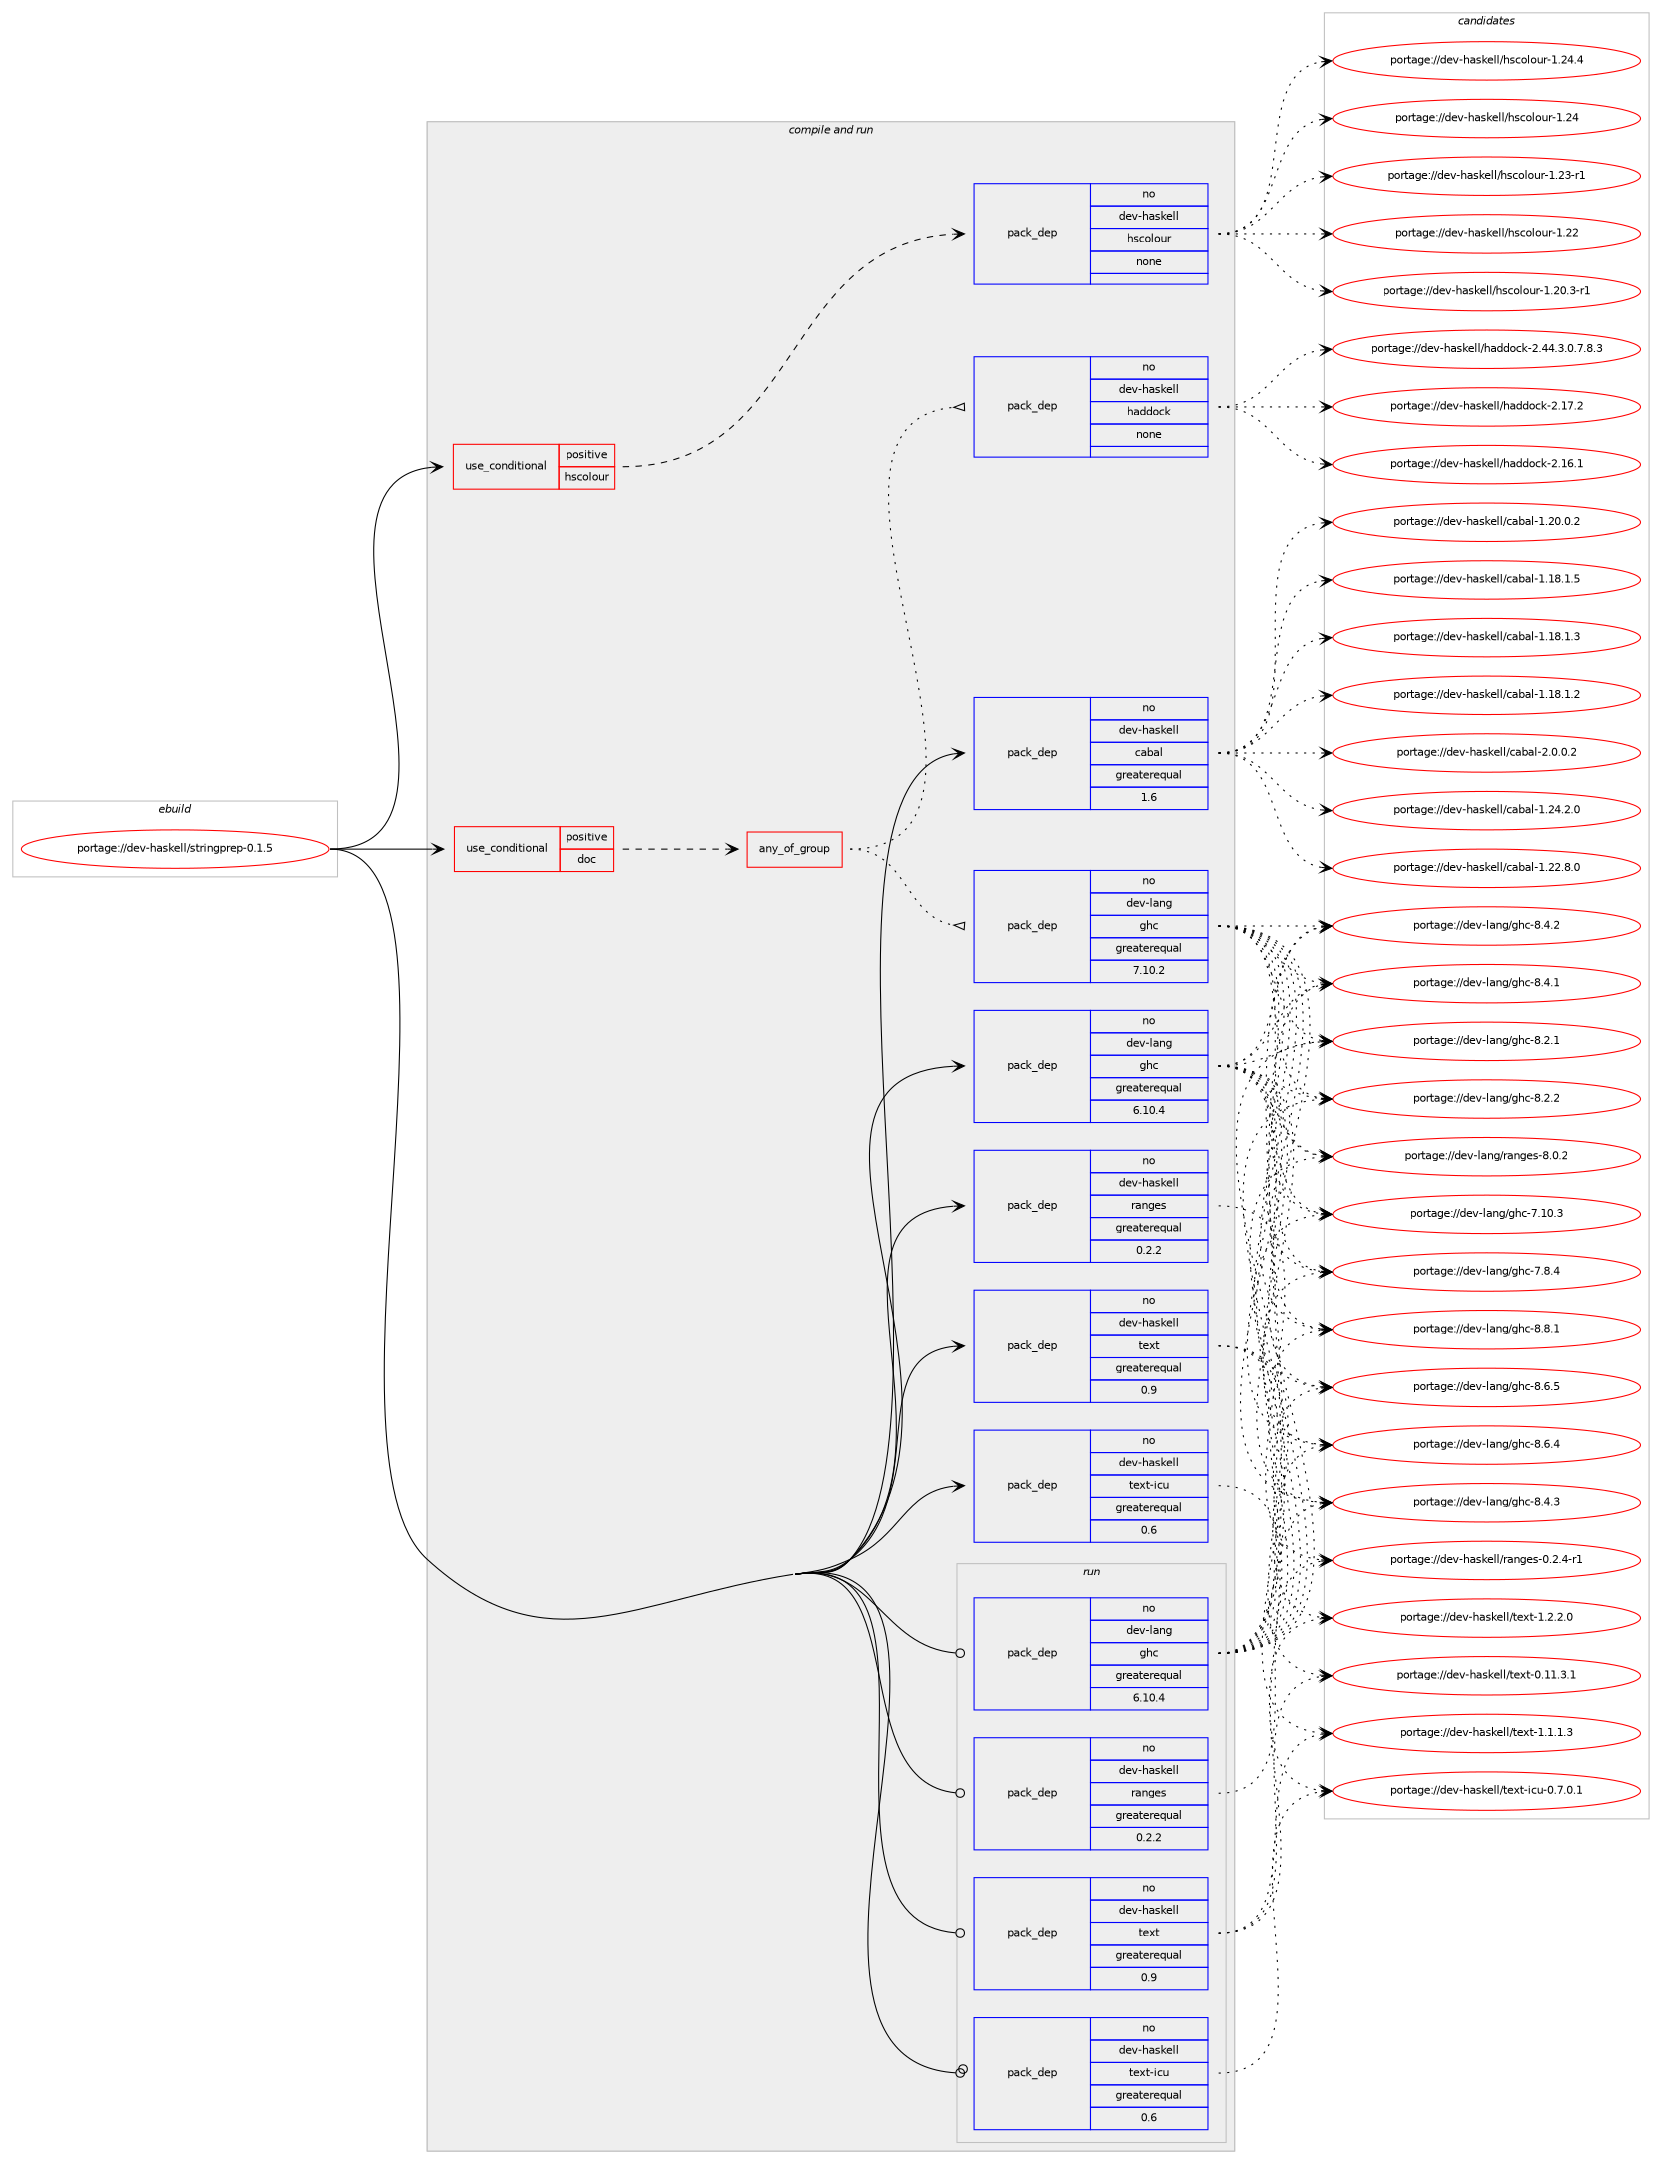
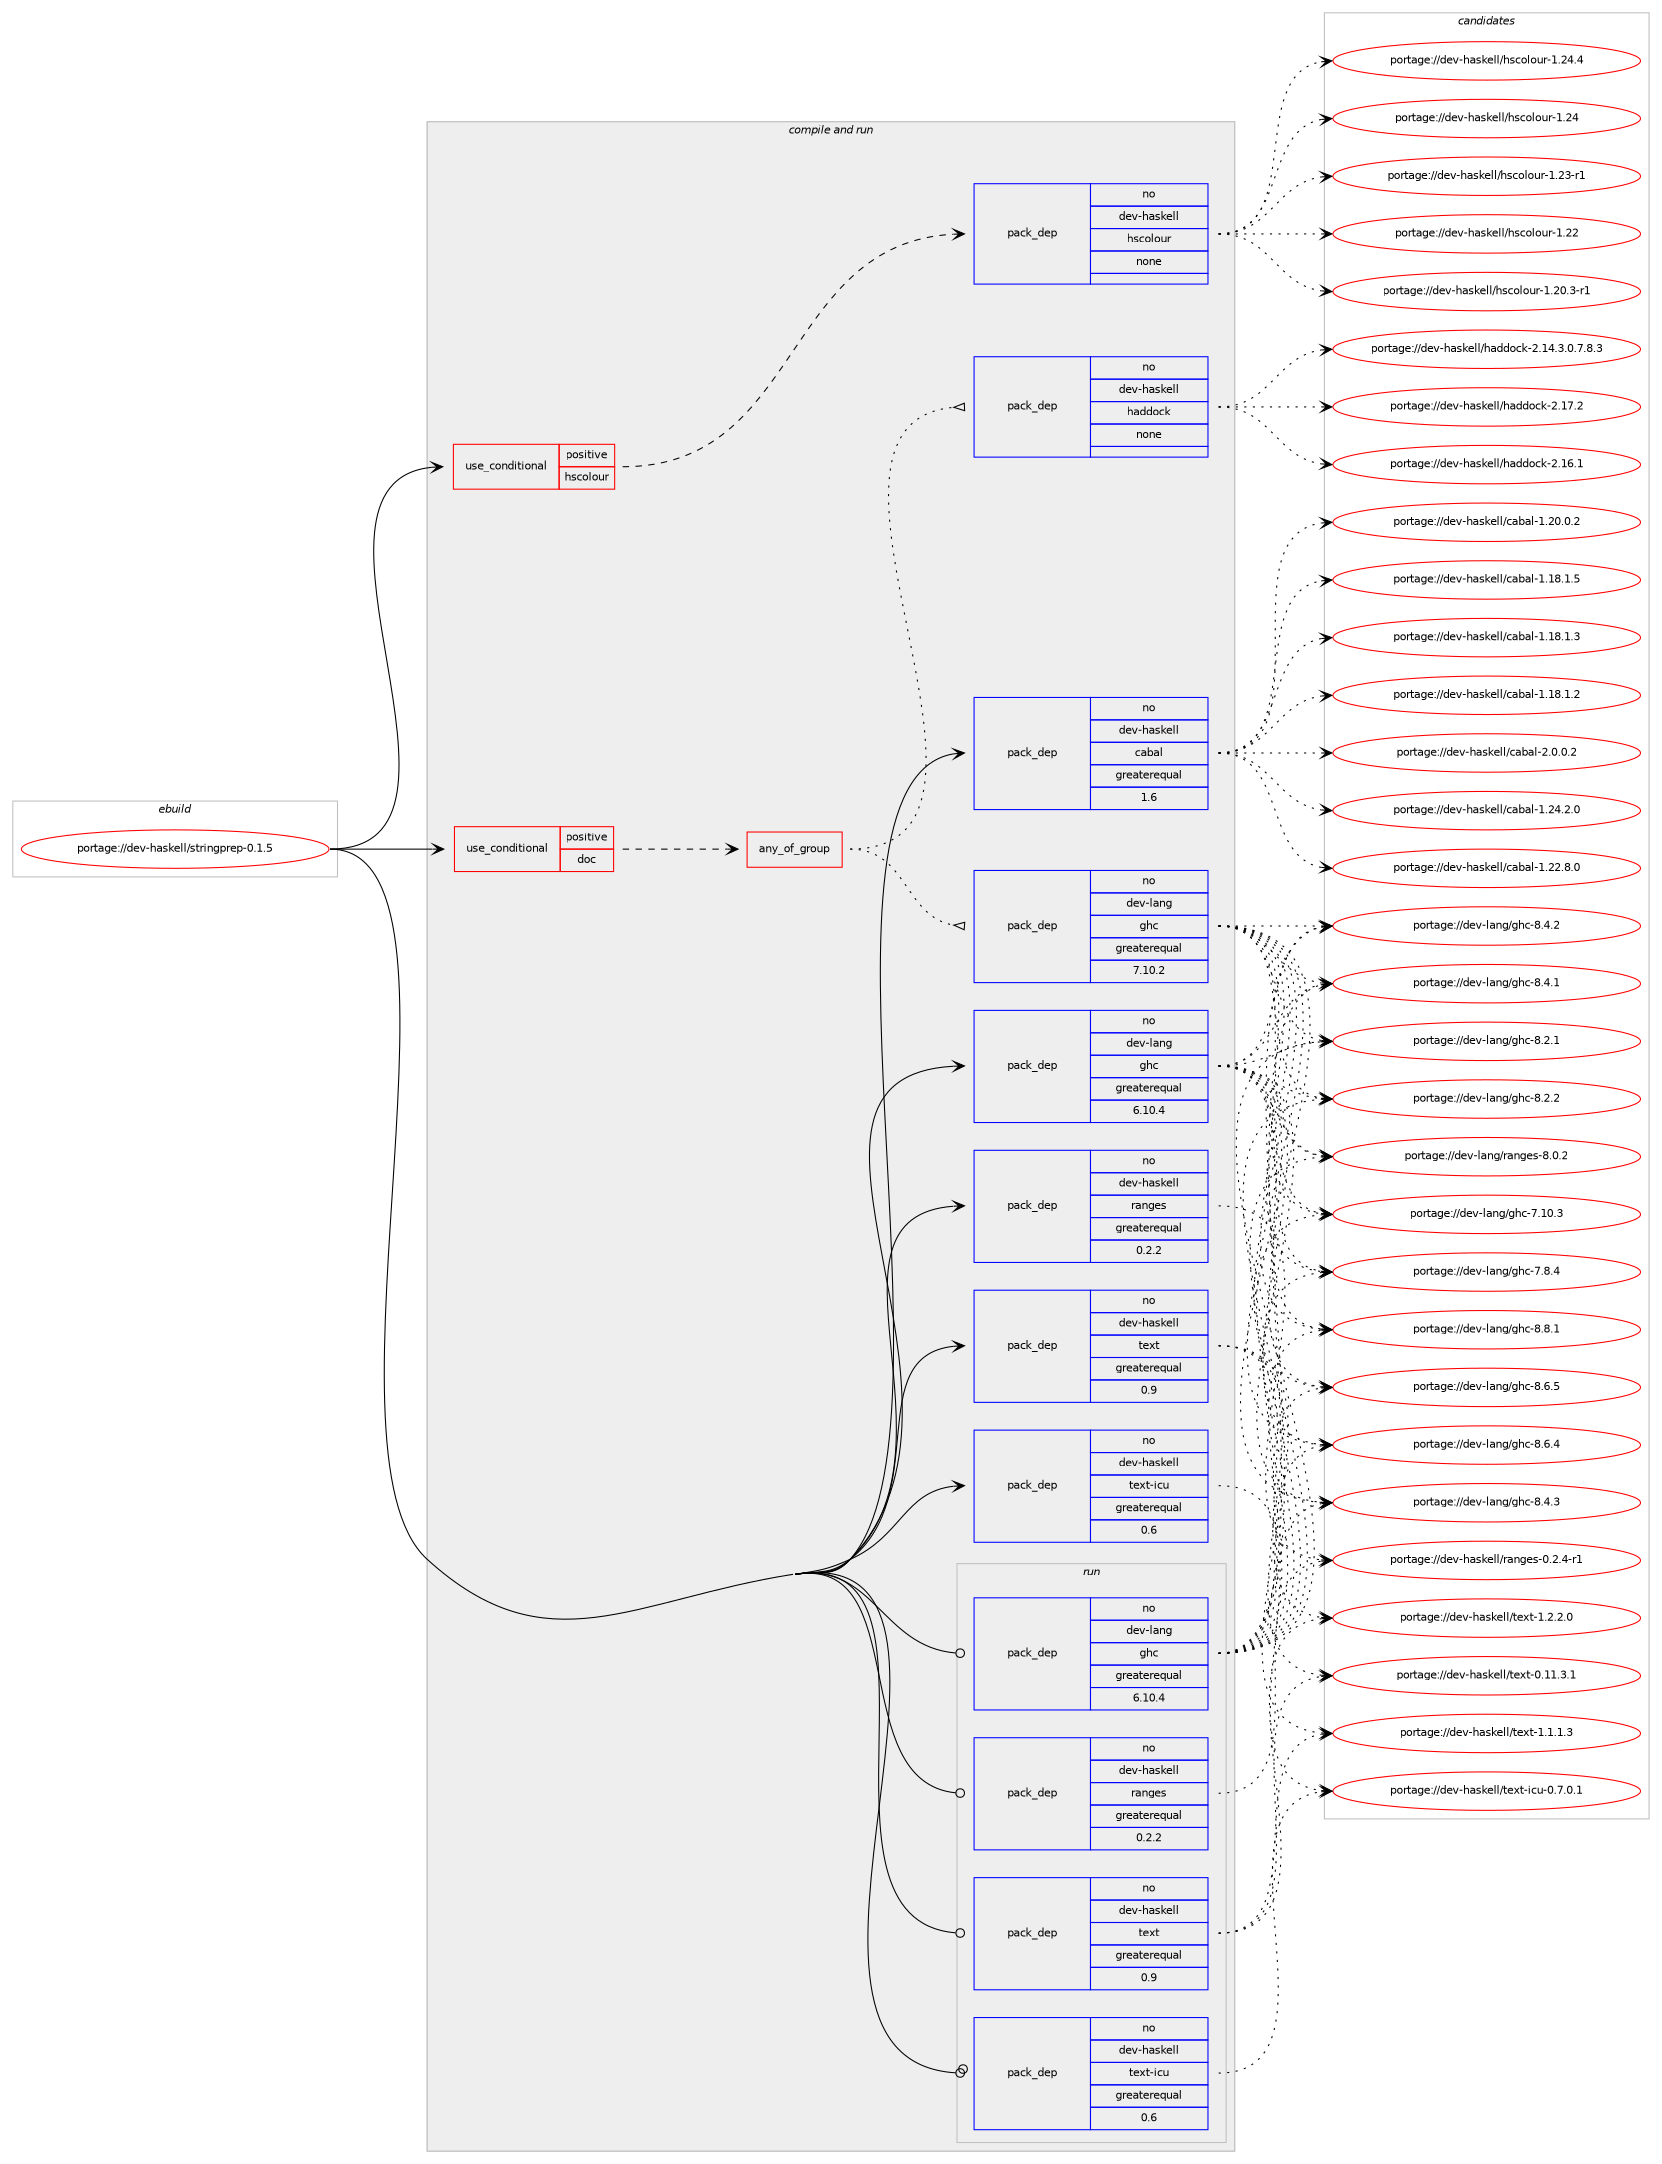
(1487, 349) -> (1487, 349)
